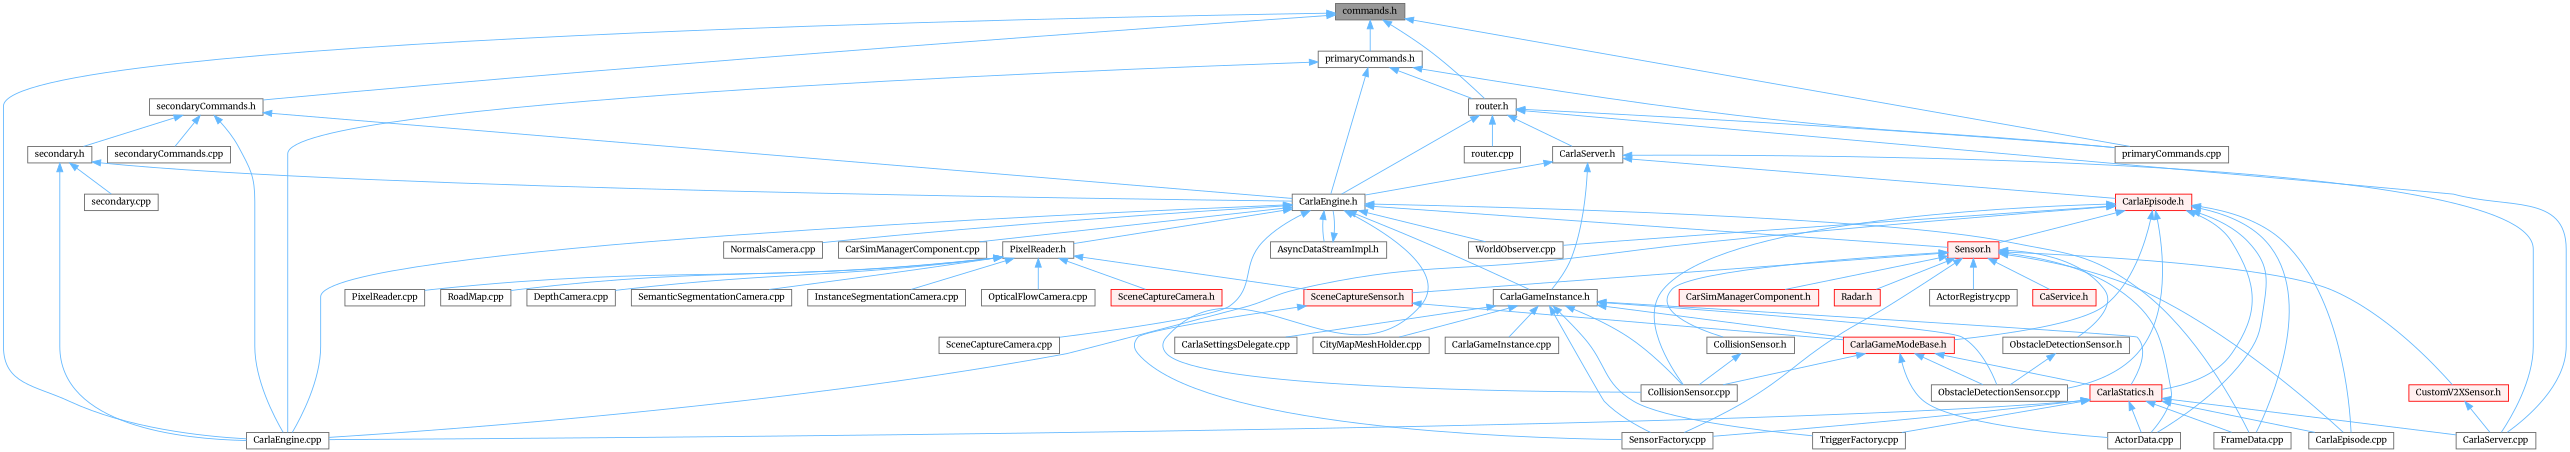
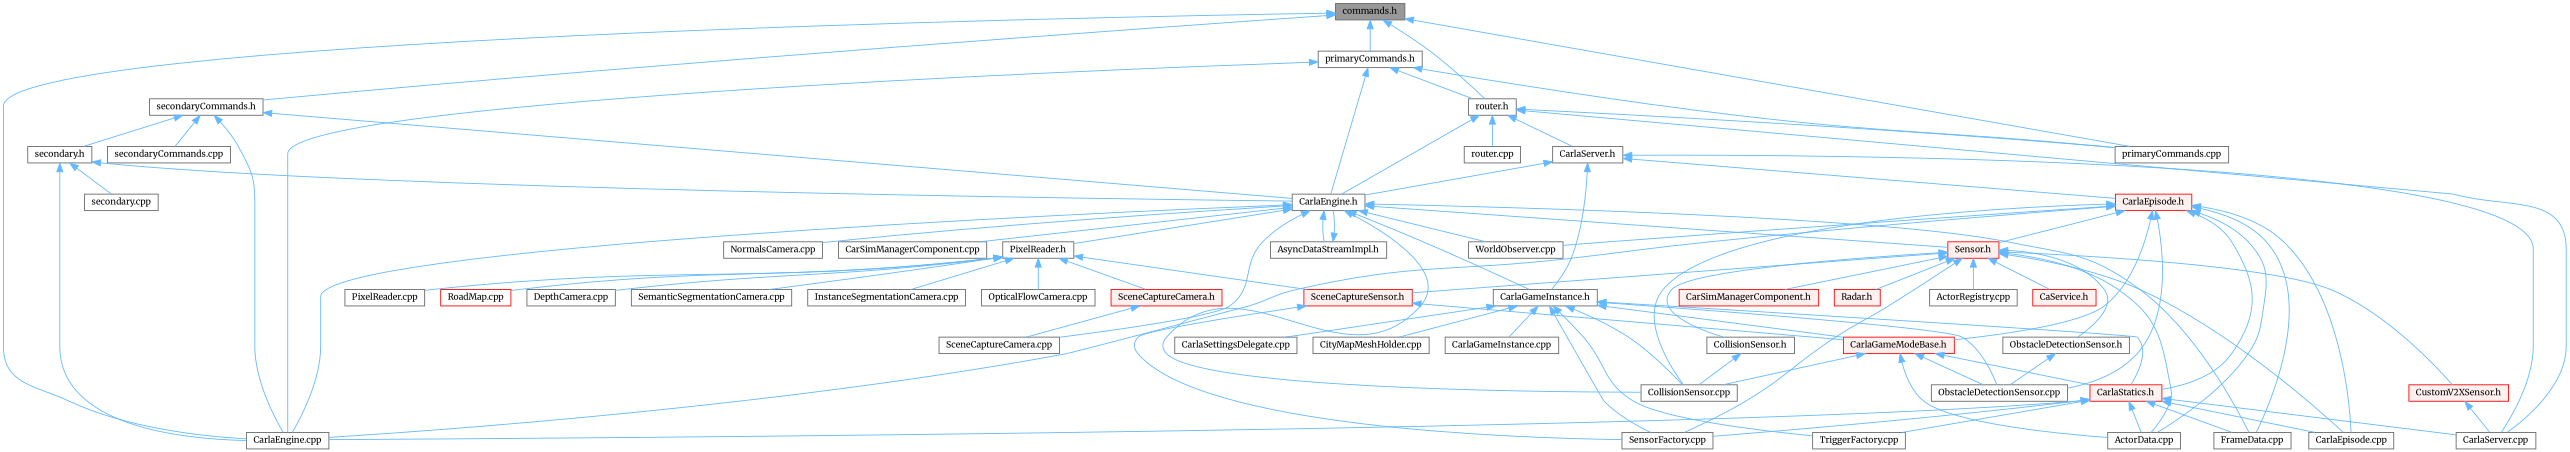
(476, 298) -> (476, 298)
none -> (1079, 323)
